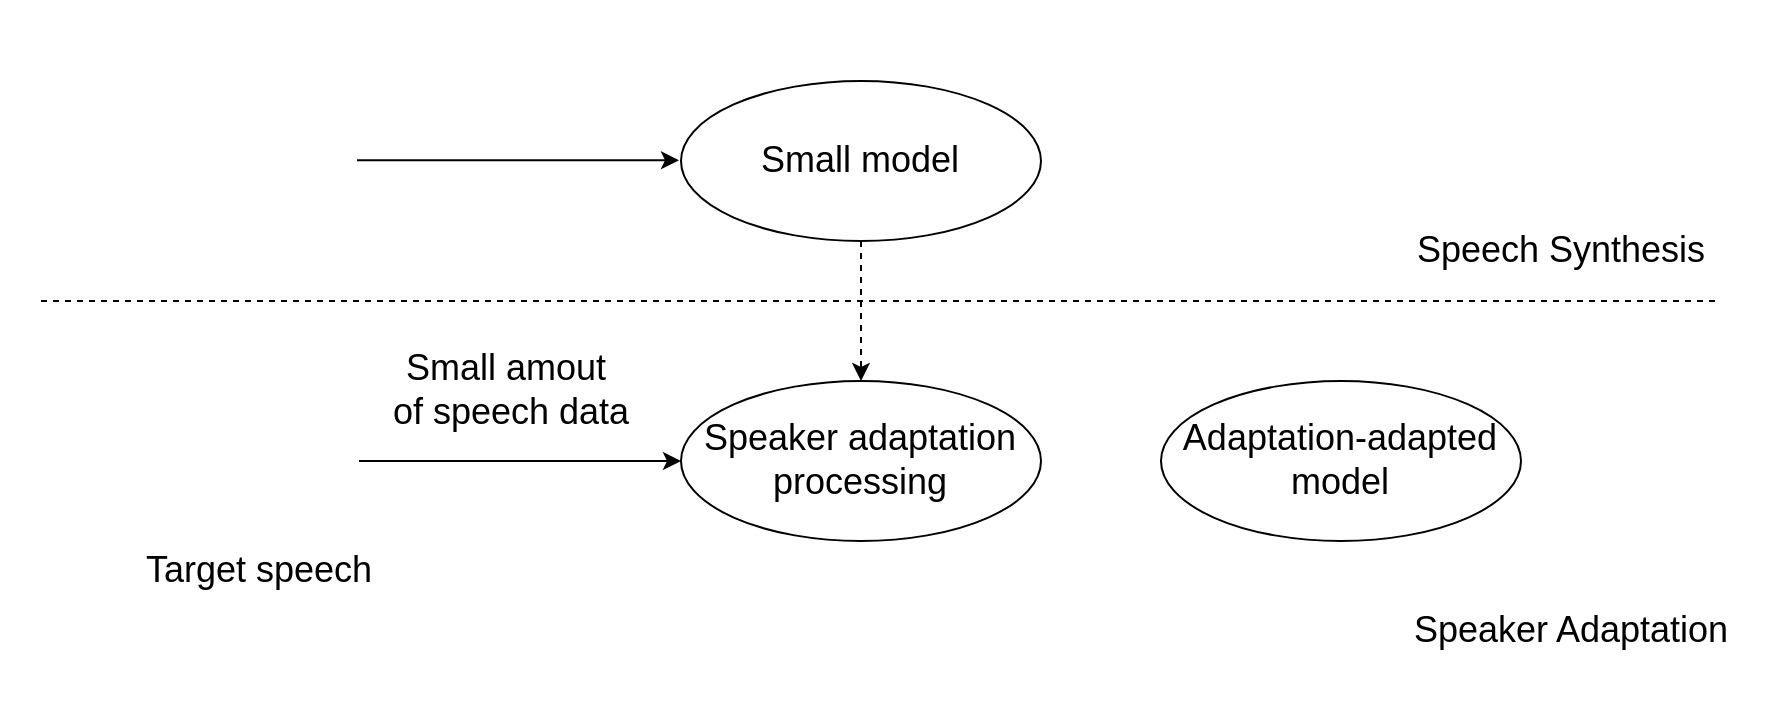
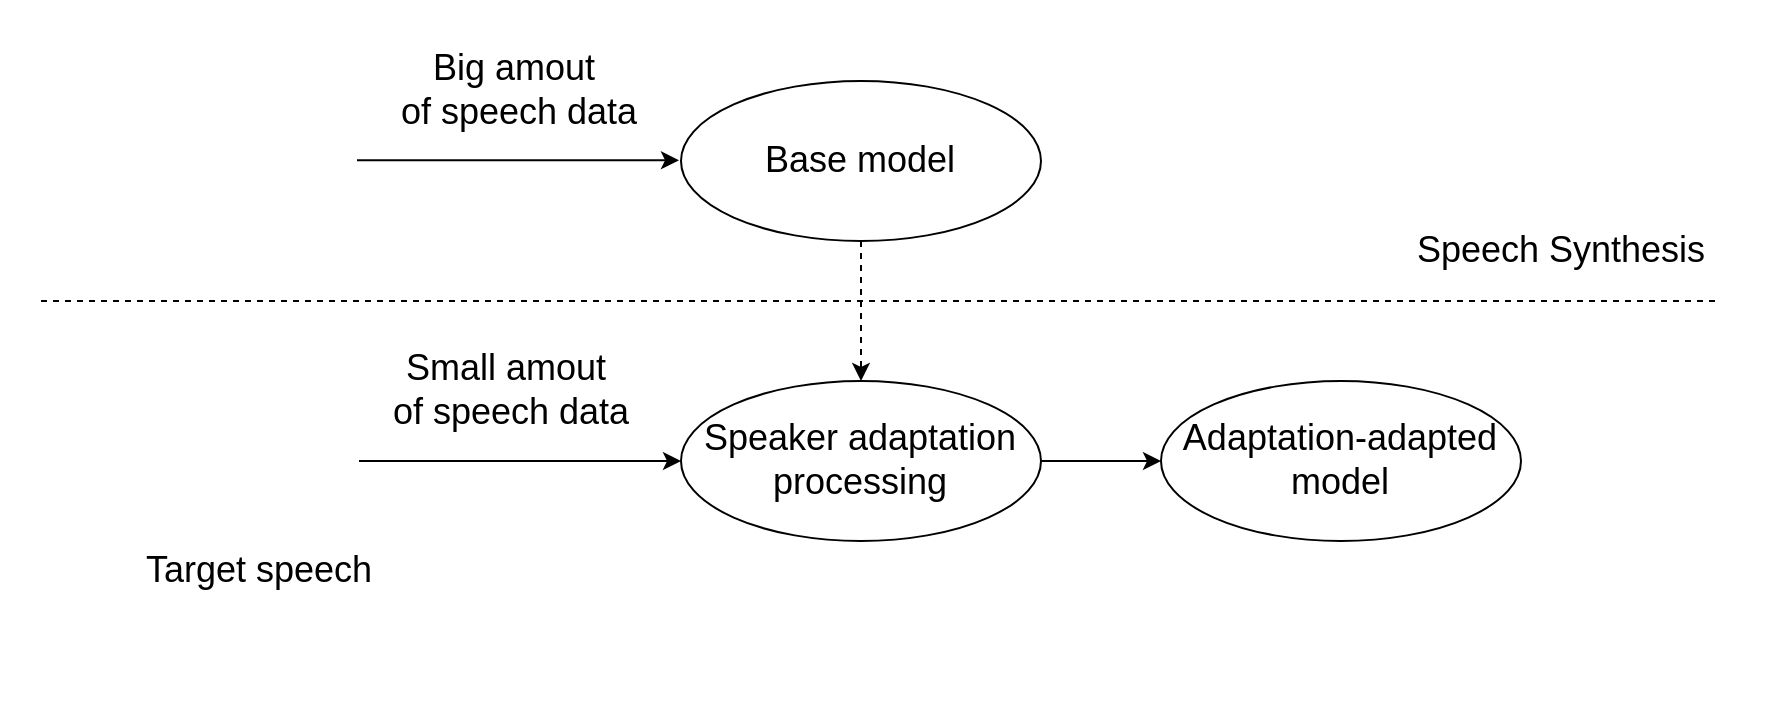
none -> (519, 91)
(861, 161) -> (861, 161)
none -> (1094, 461)
(1571, 631) -> none
